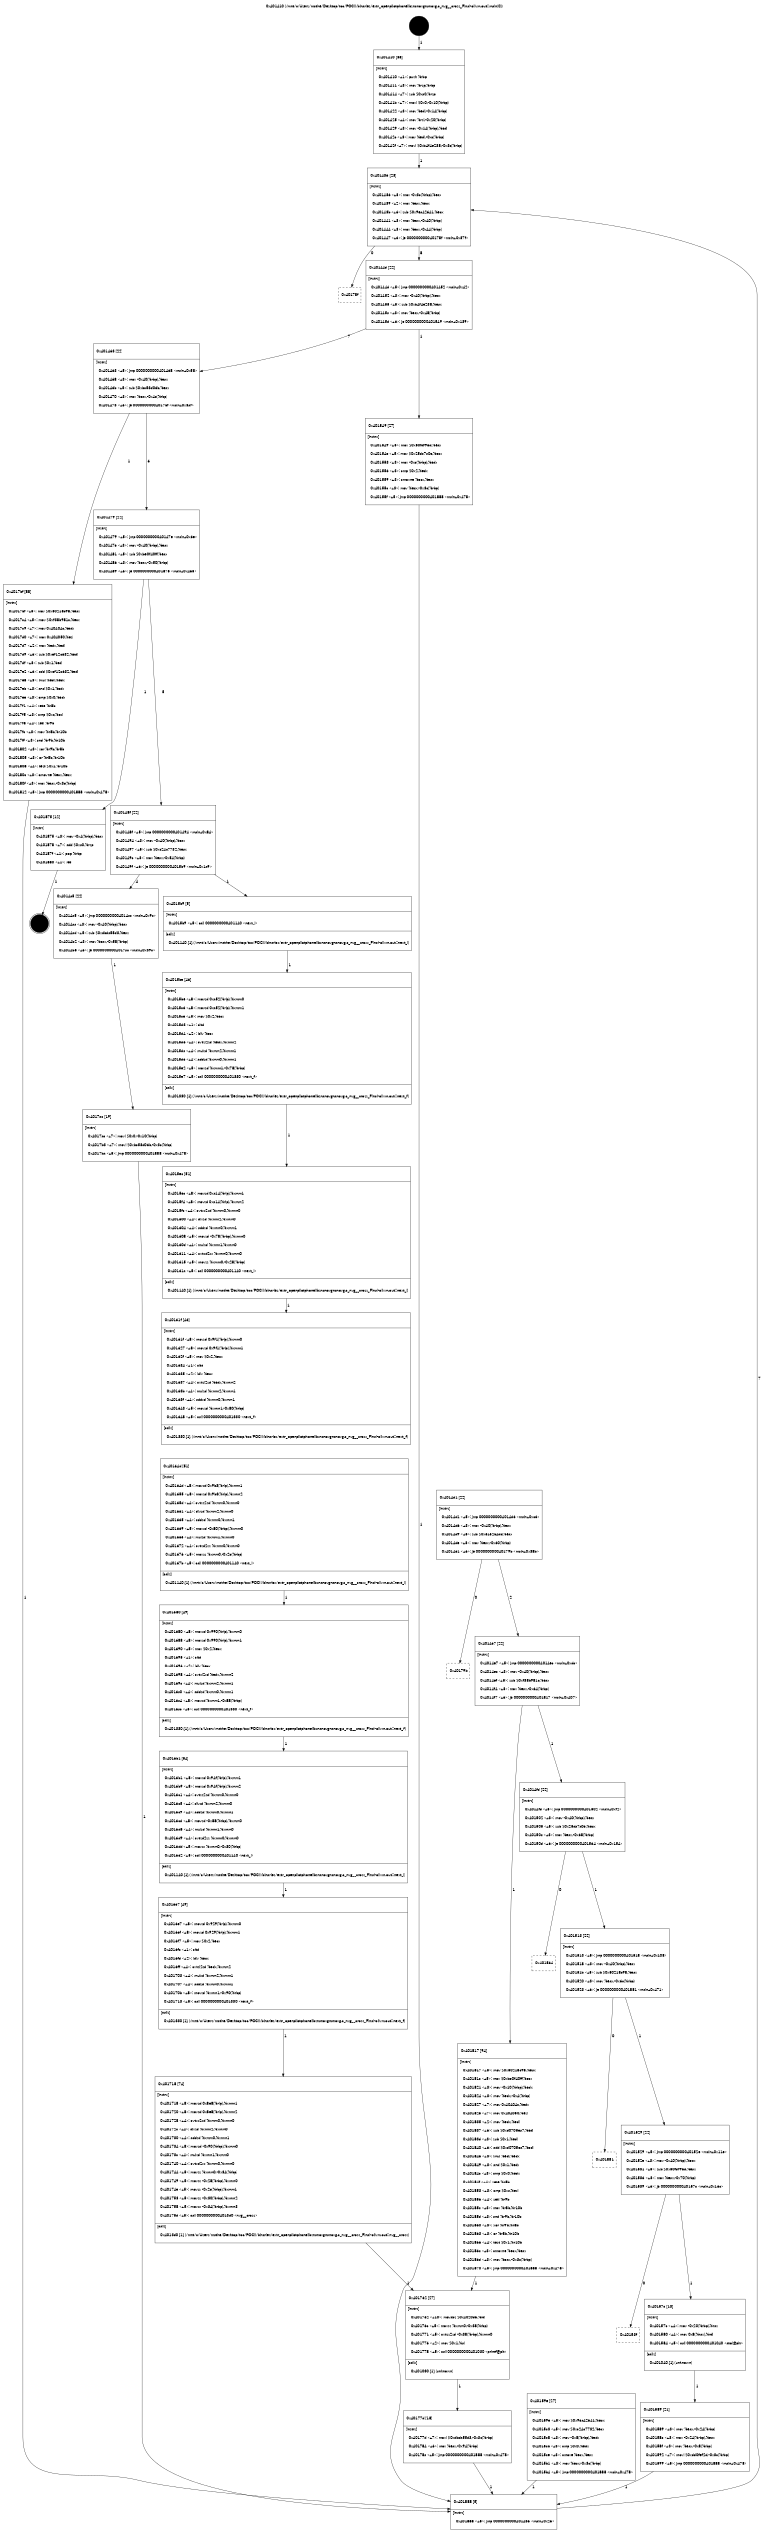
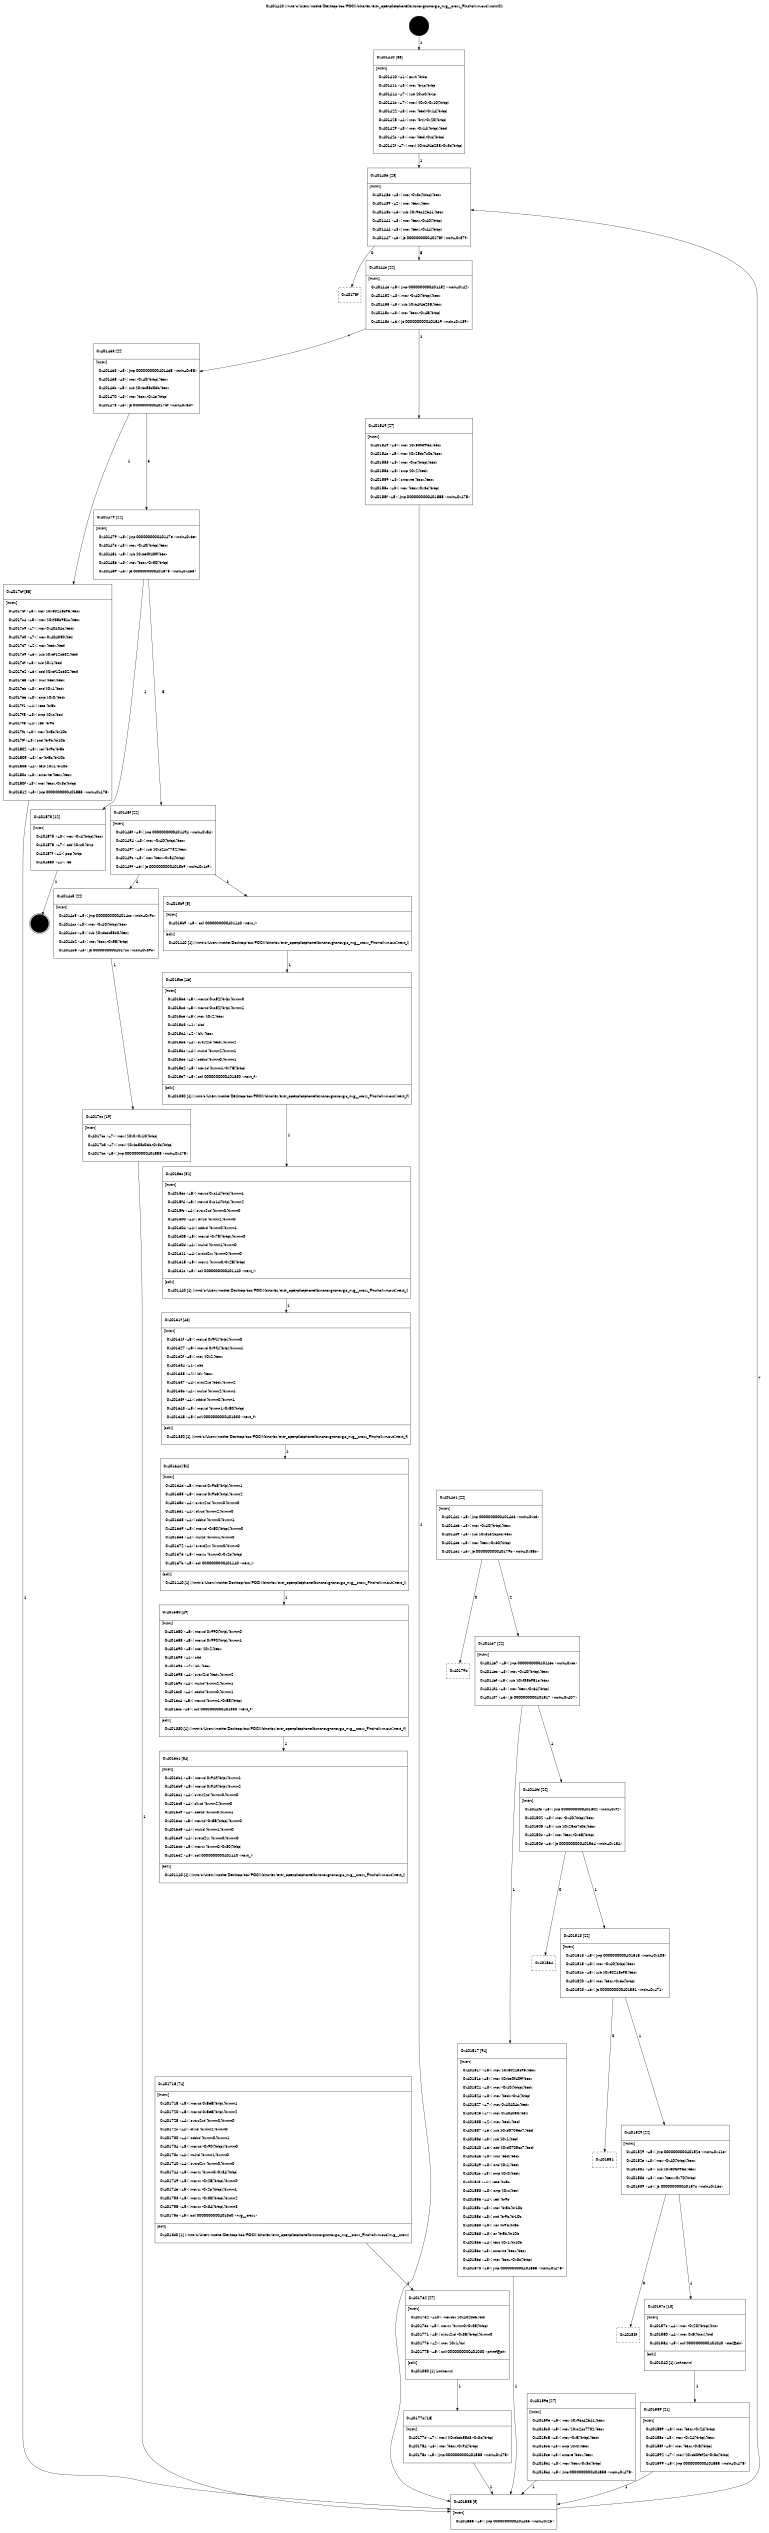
none -> (285, 1450)
(283, 1963) -> none
(474, 2282) -> (514, 2384)
